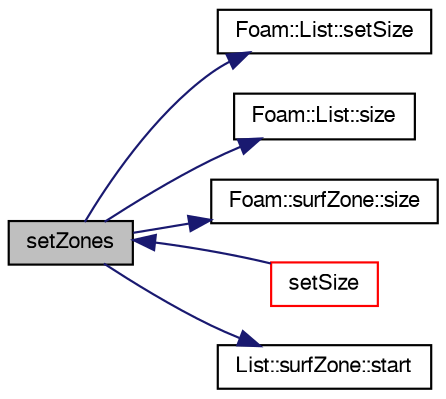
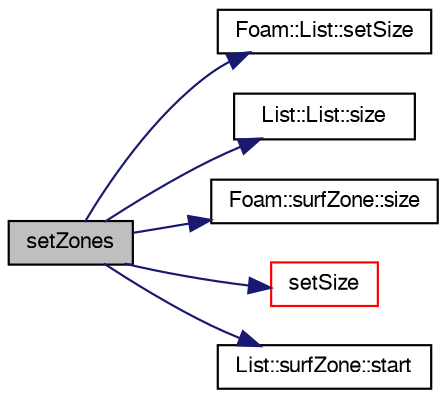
(324, 117) -> (324, 117)
(213, 252) -> (186, 276)
